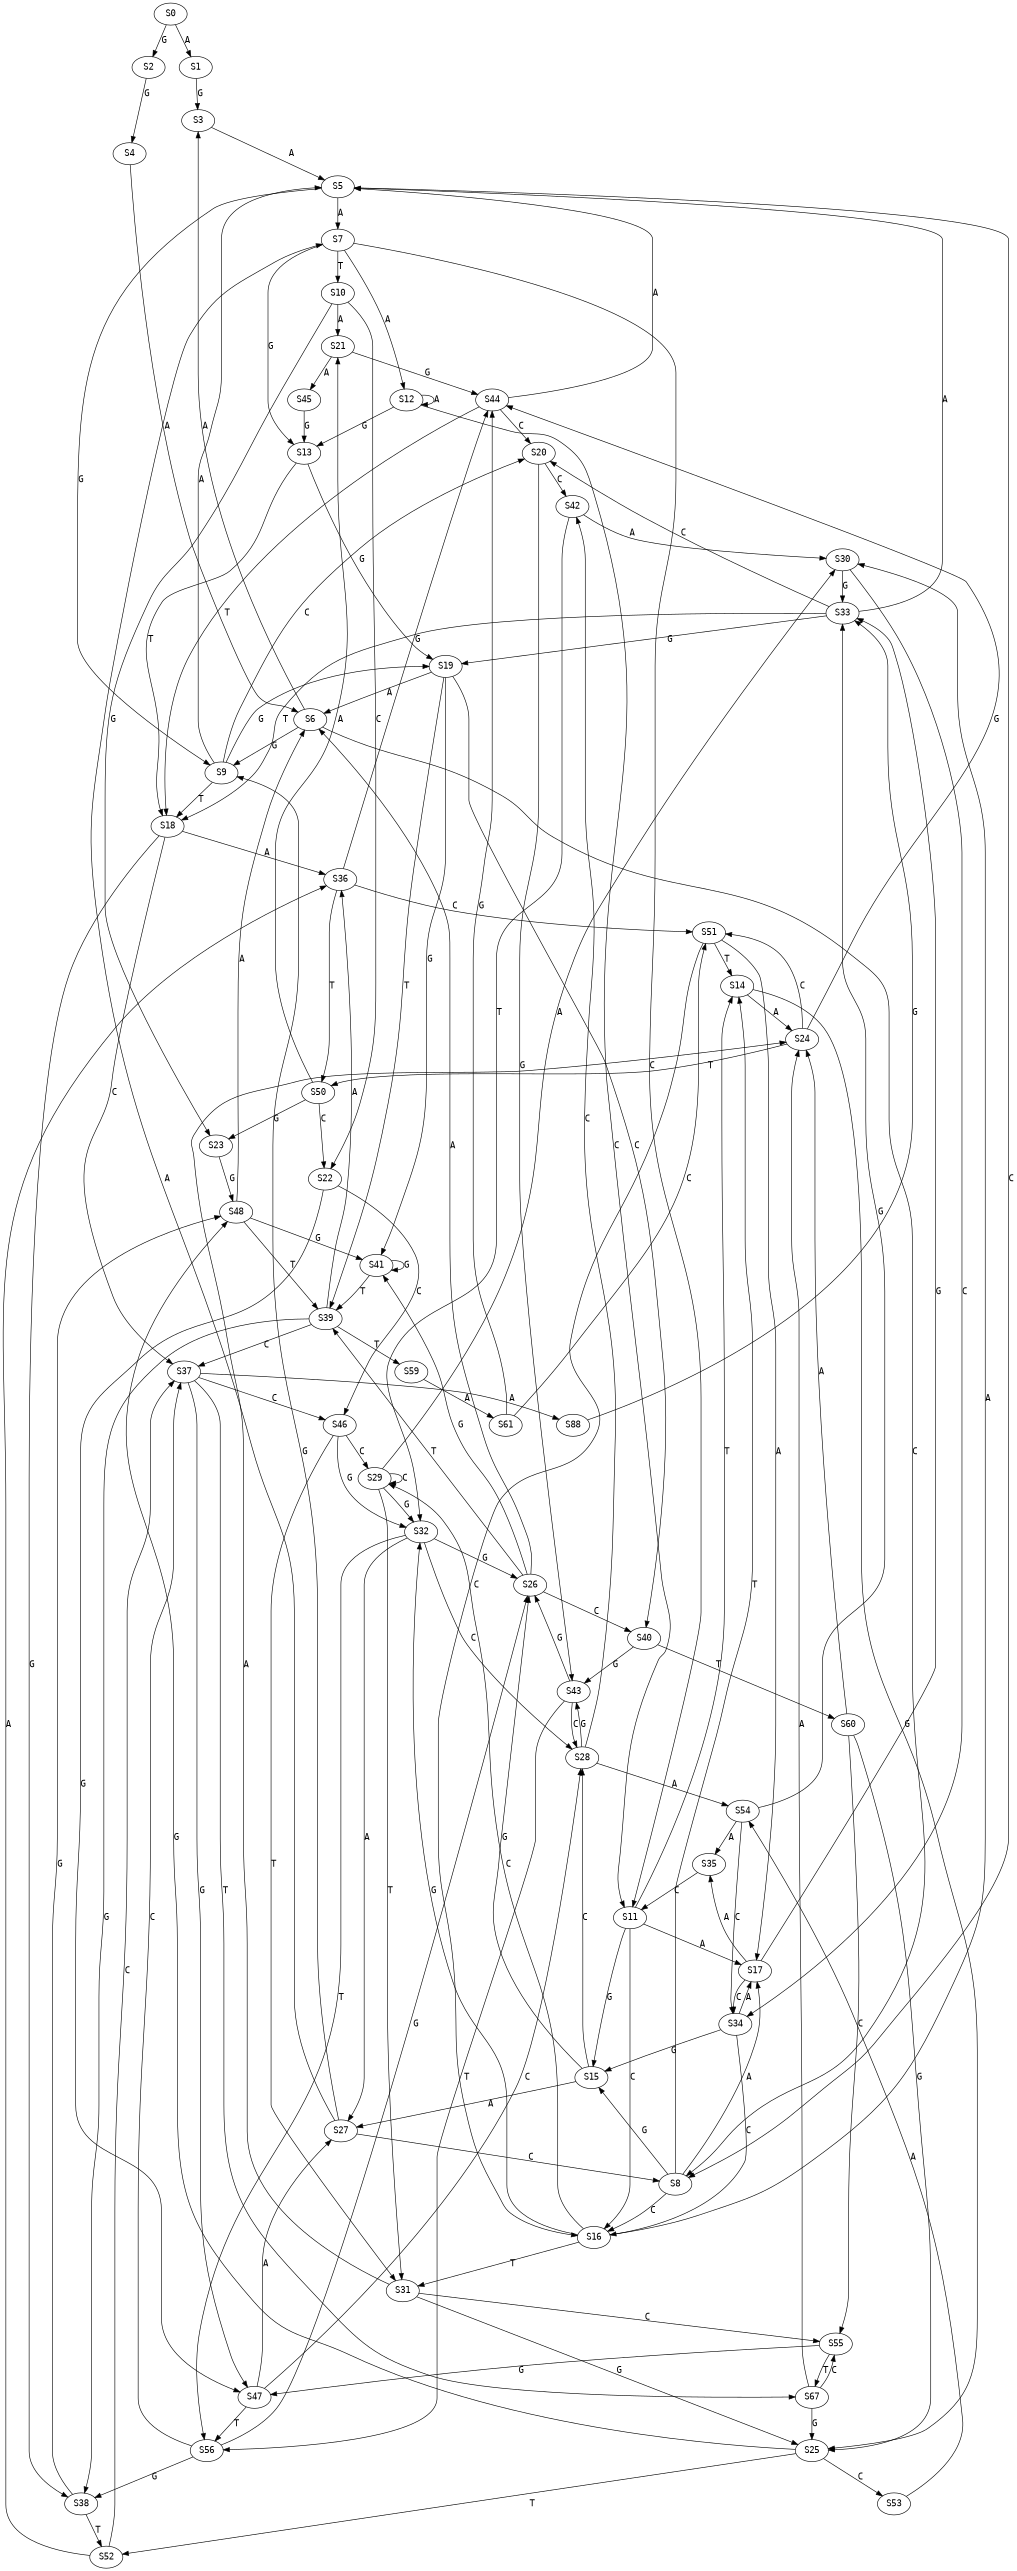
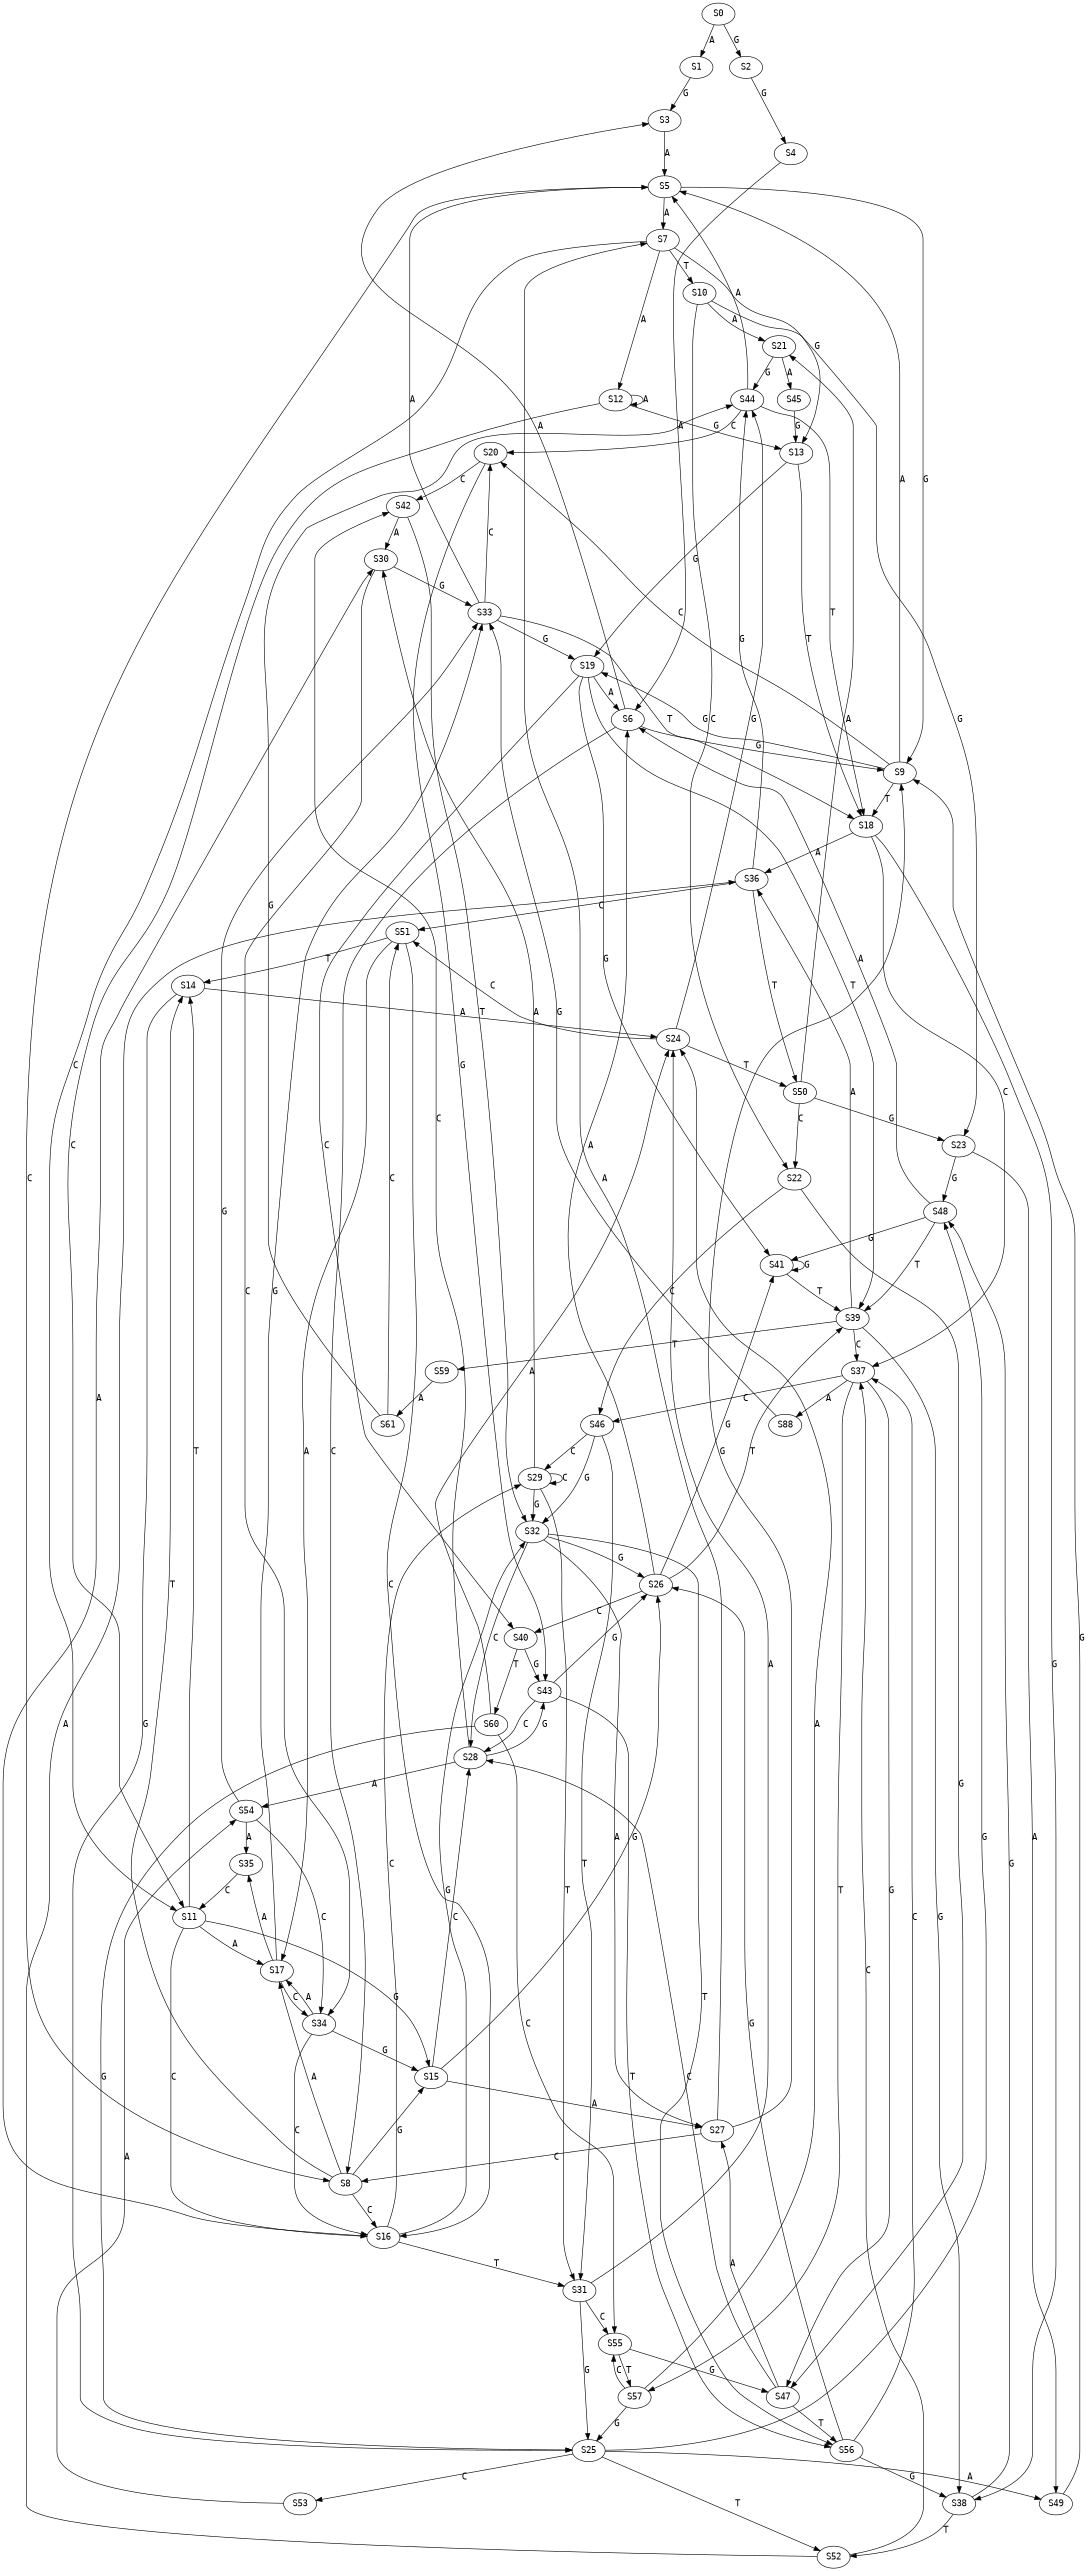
(812, 2397) -> (635, 2397)
none -> (1056, 2504)
